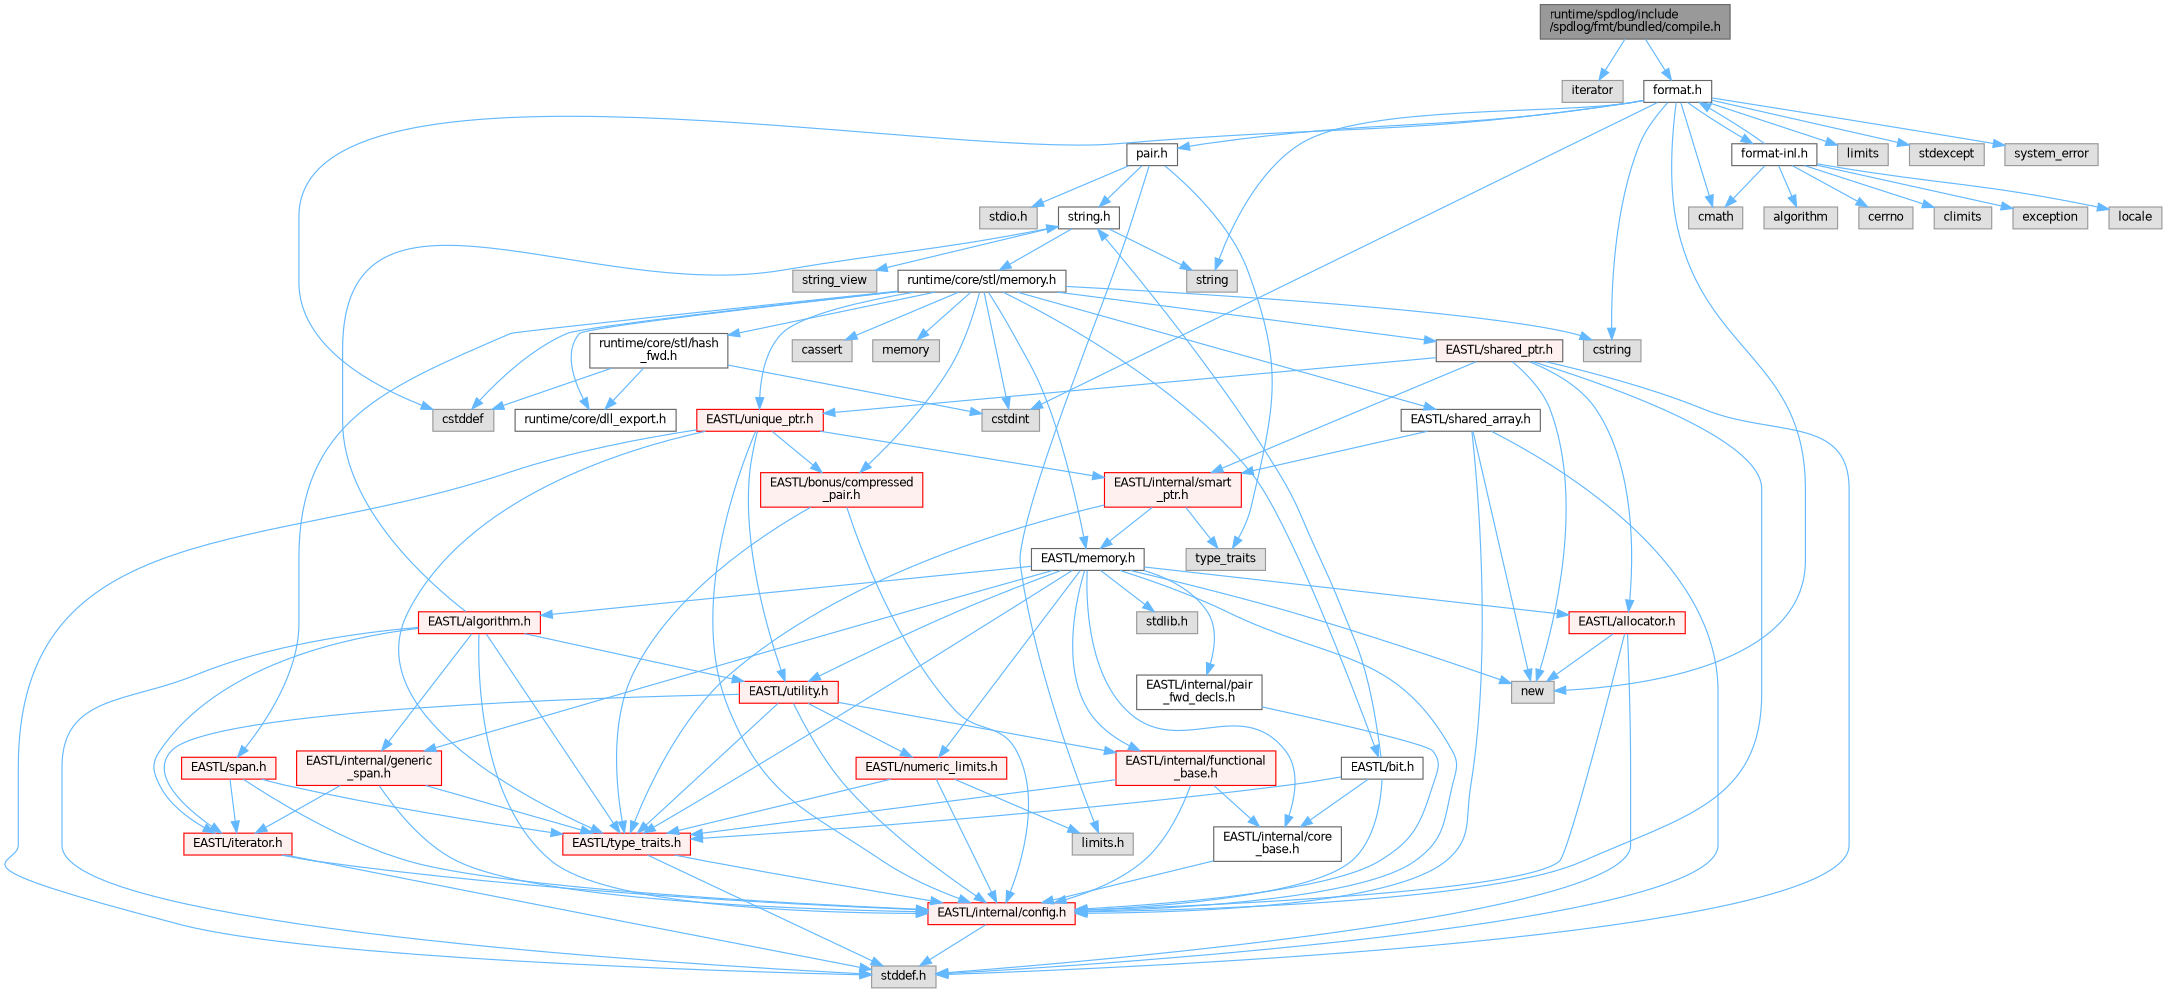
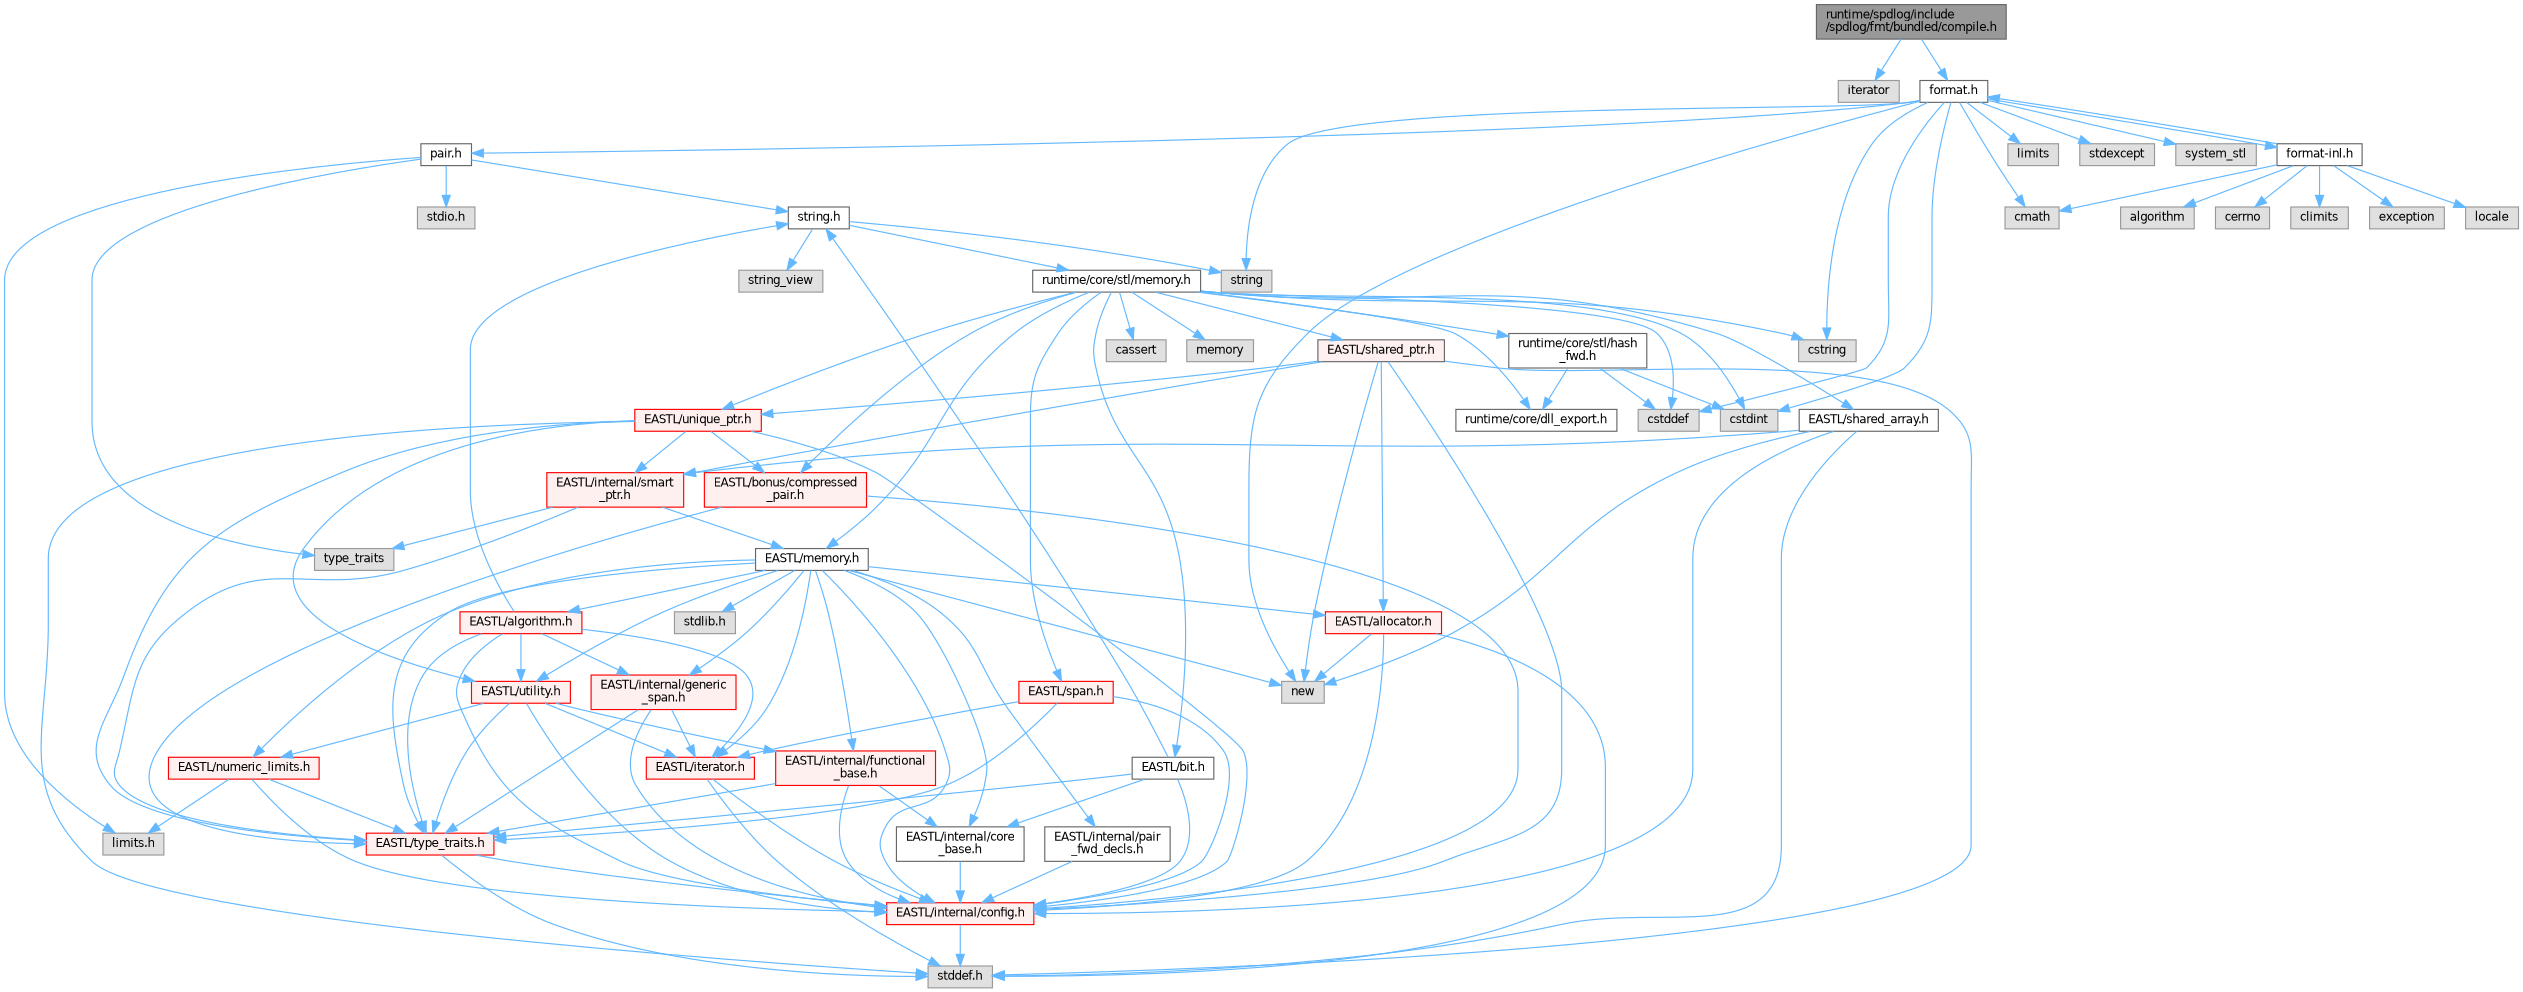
(2051, 155) -> (2216, 155)
none -> (786, 670)
(212, 908) -> none
